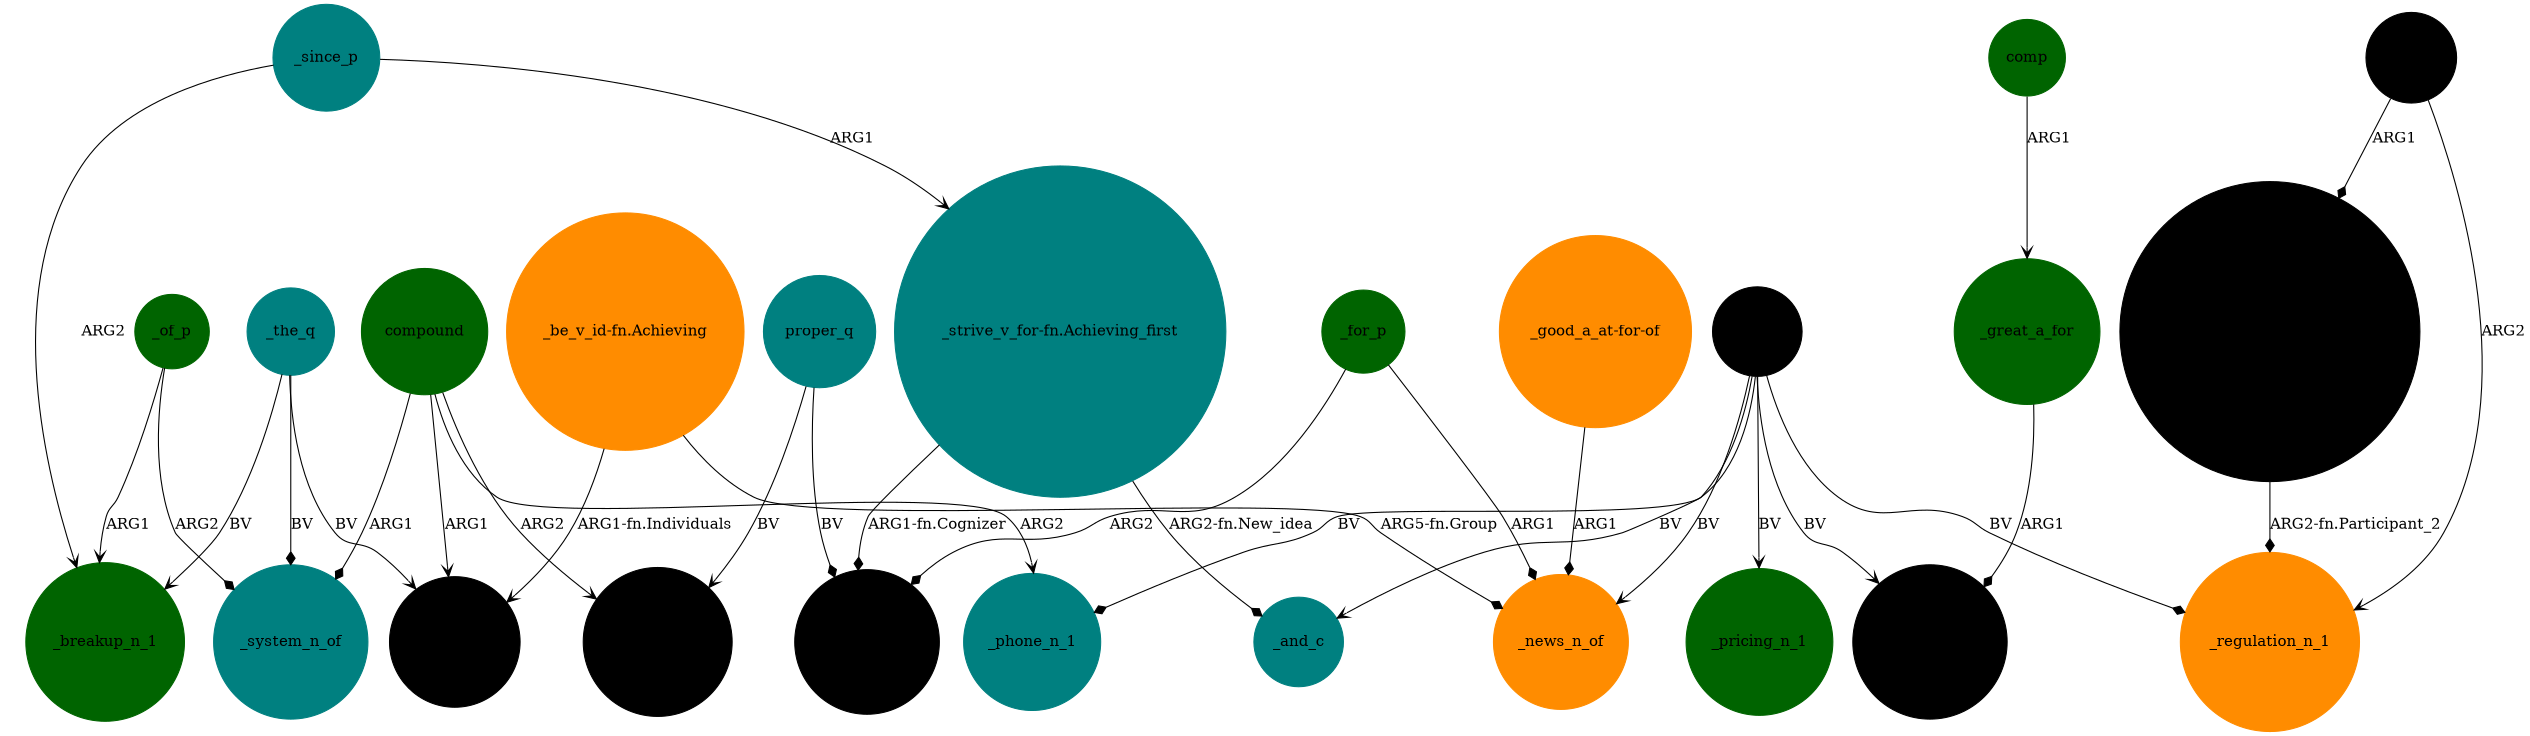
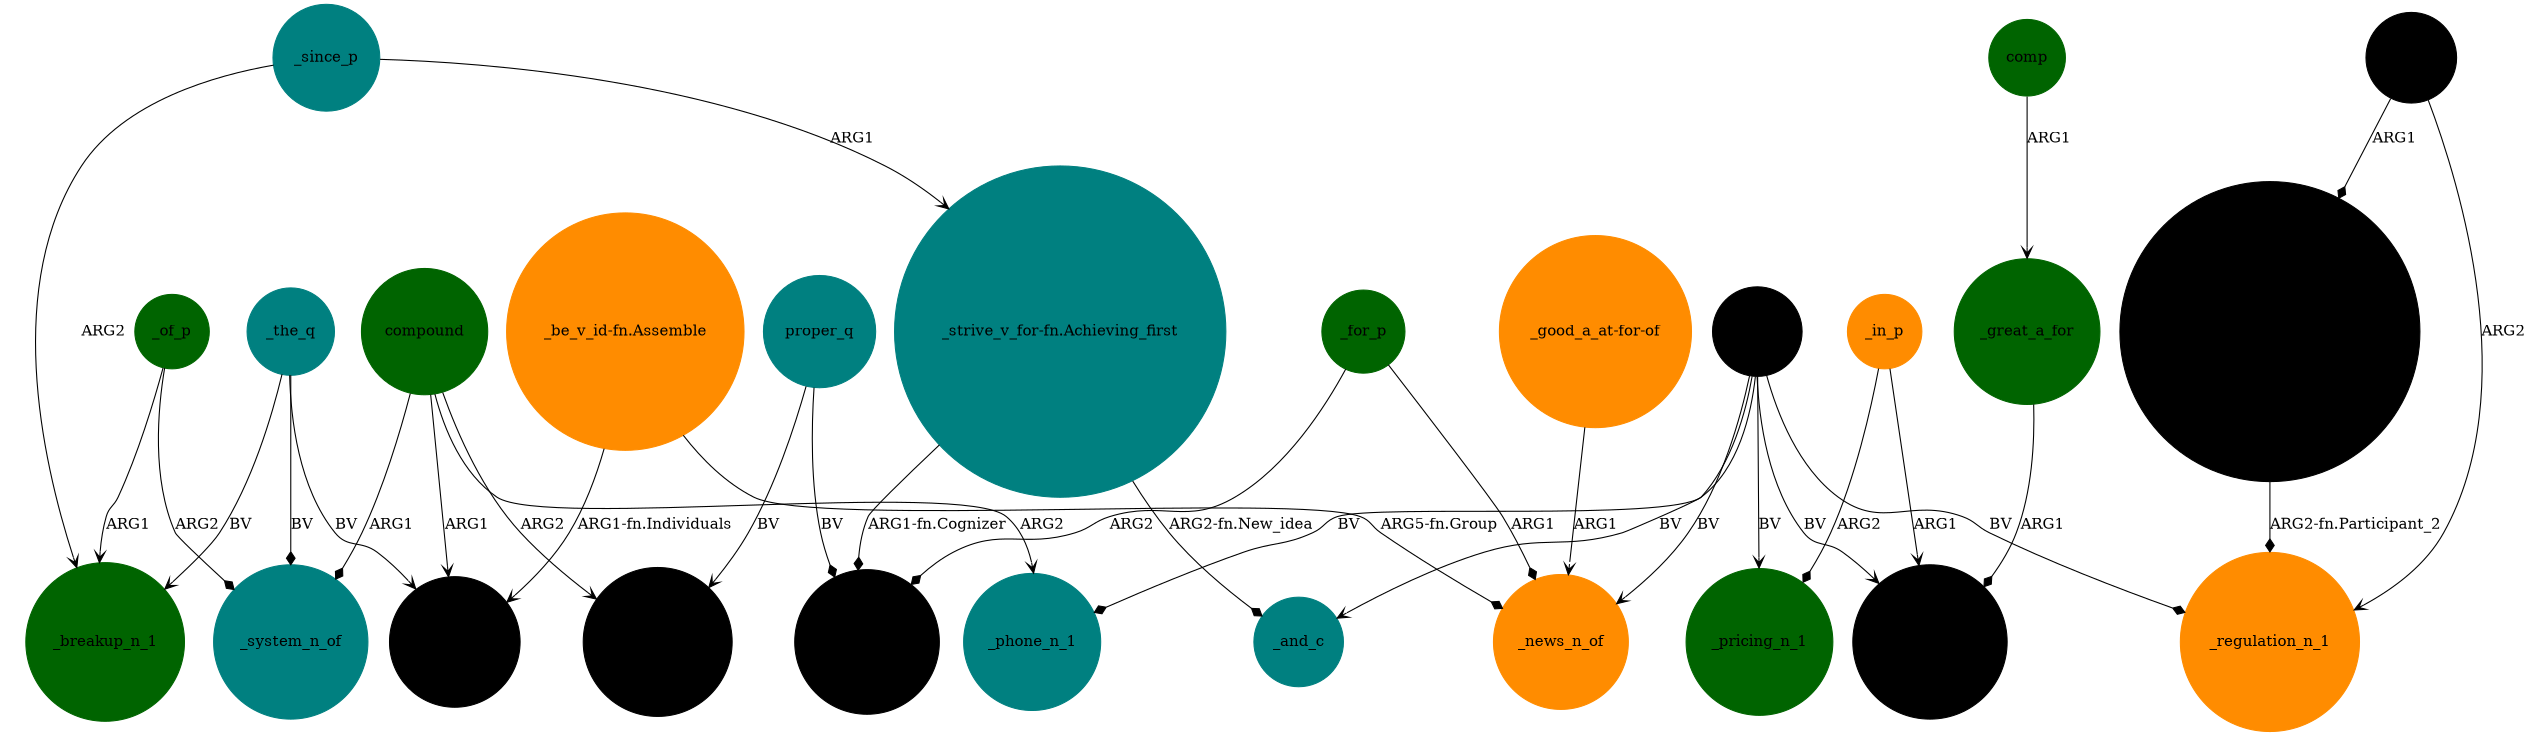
(625, 332) -> (625, 332)
none -> (1885, 332)
(1577, 495) -> (1577, 495)
